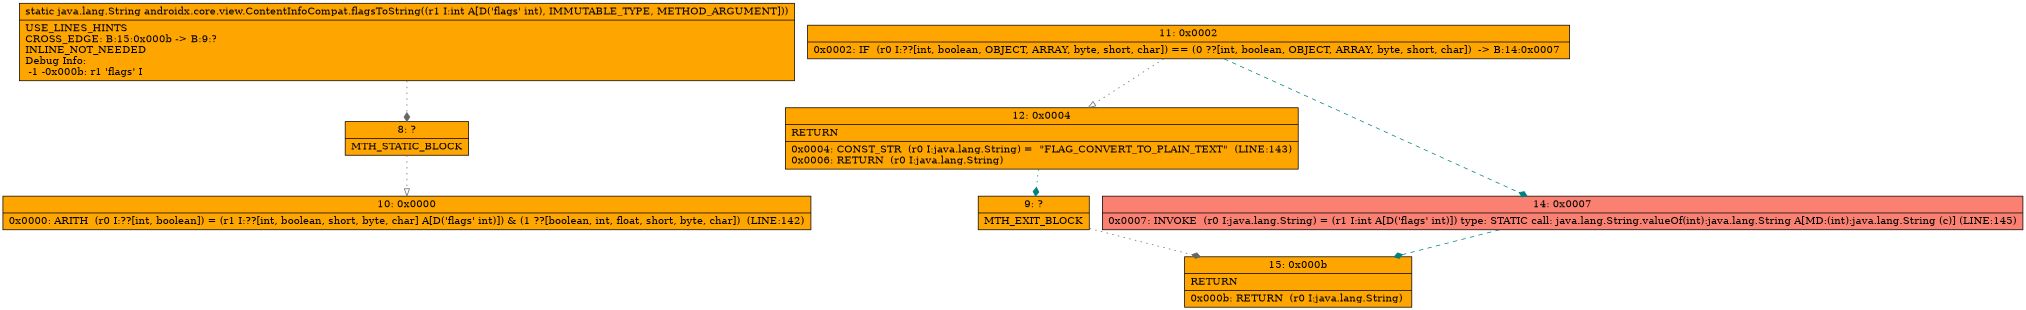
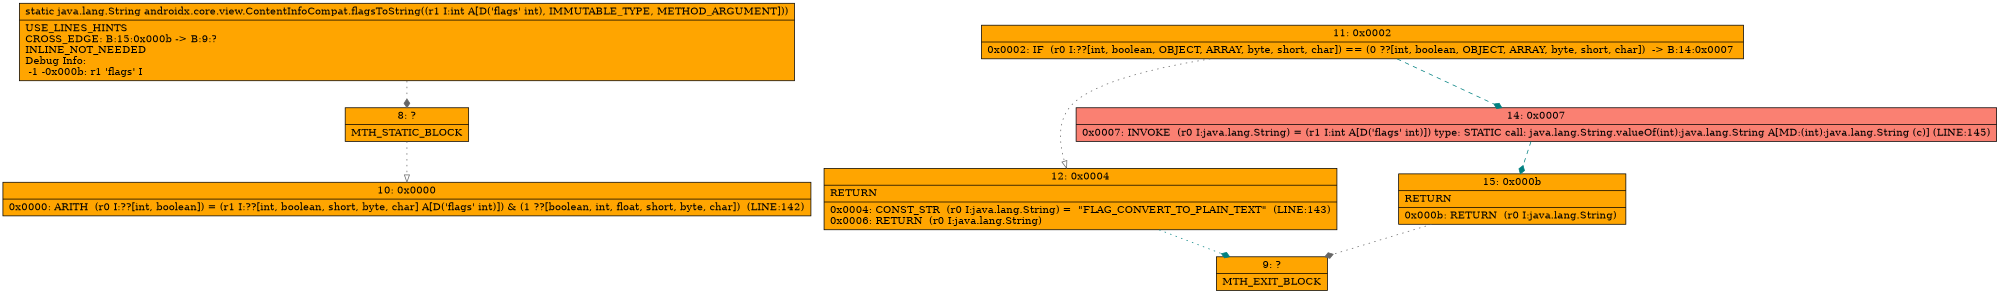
(1141, 242) -> (1382, 239)
